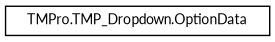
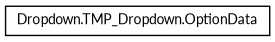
(138, 21) -> (138, 21)
